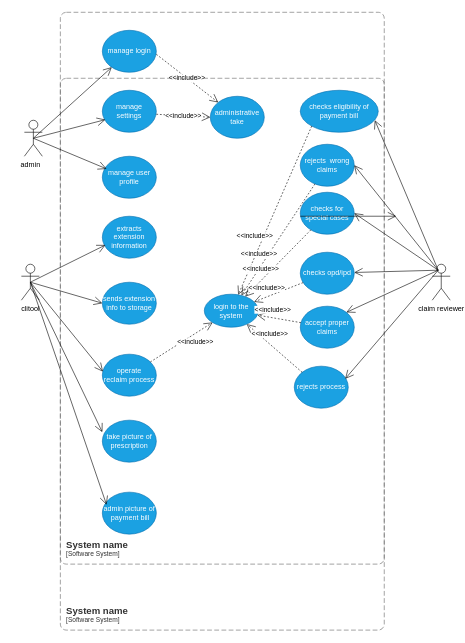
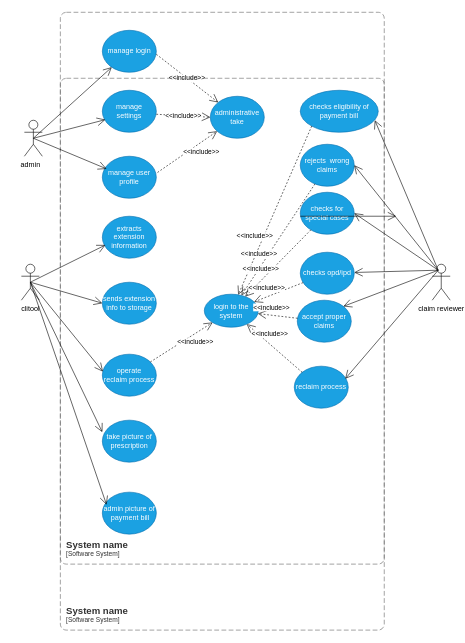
none -> (186, 153)
(327, 327) -> (324, 321)
(321, 387) -> (321, 387)
